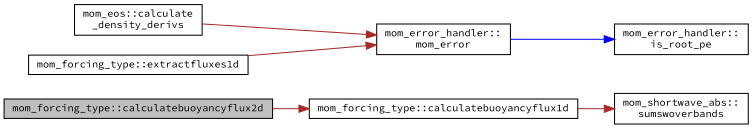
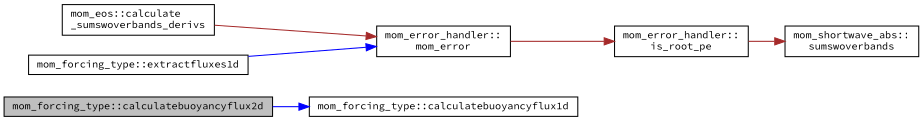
(138, 20) -> (138, 20)
(557, 39) -> (557, 41)
(307, 51) -> (307, 52)
(286, 109) -> (286, 107)
(591, 109) -> (761, 41)
